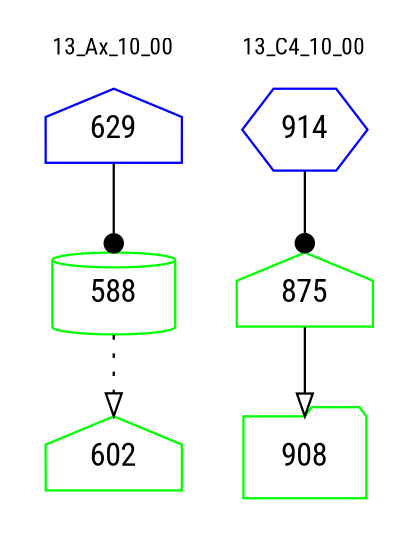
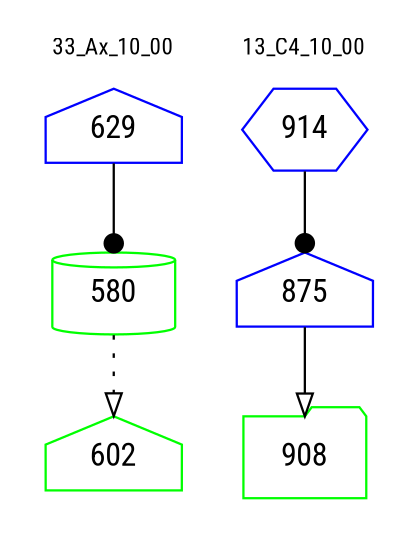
(114, 49) -> (114, 49)
(114, 293) -> (114, 293)
(305, 293) -> (305, 293)
